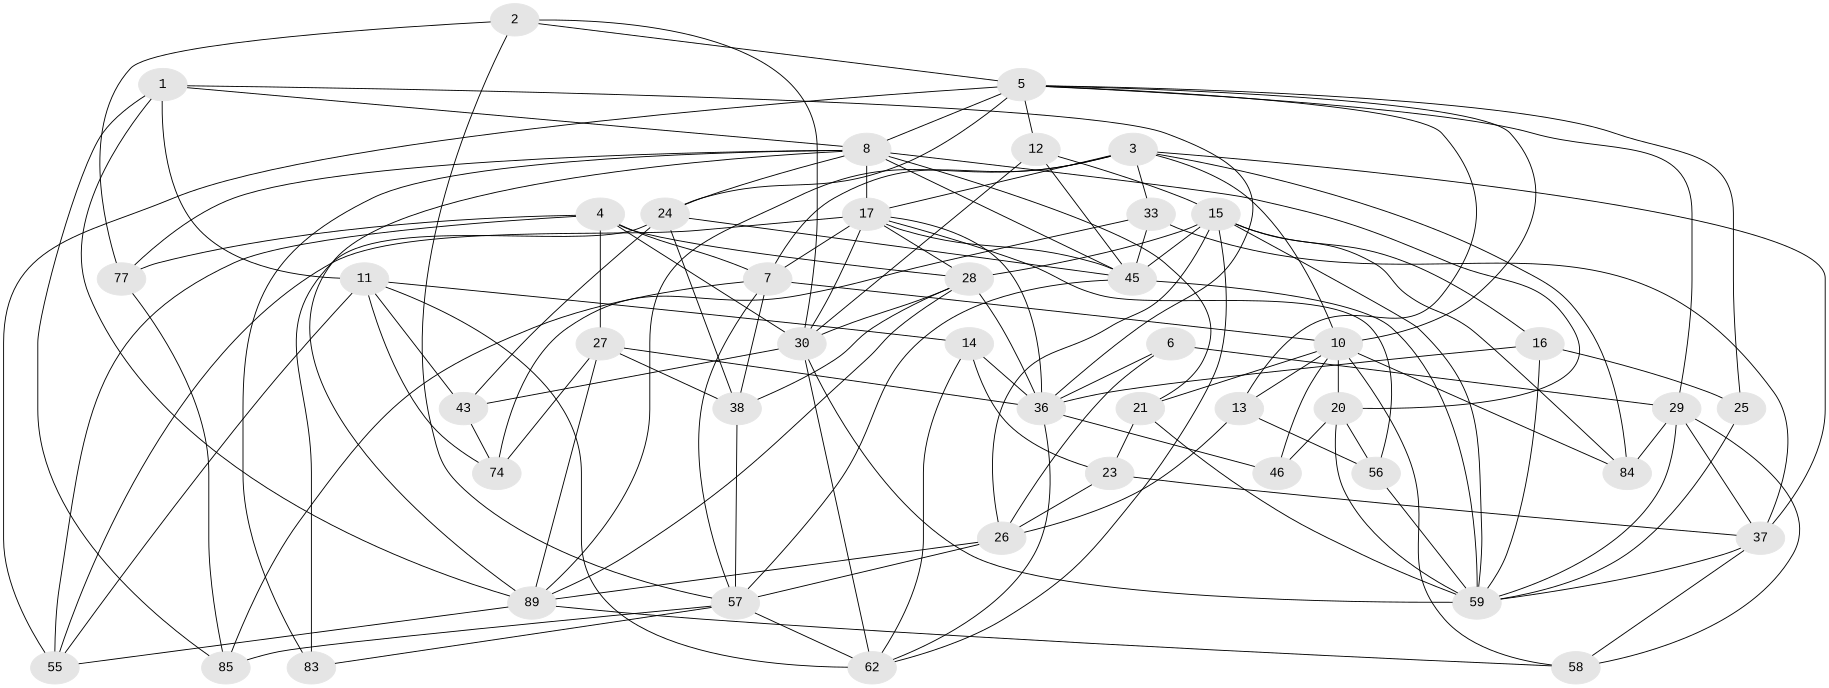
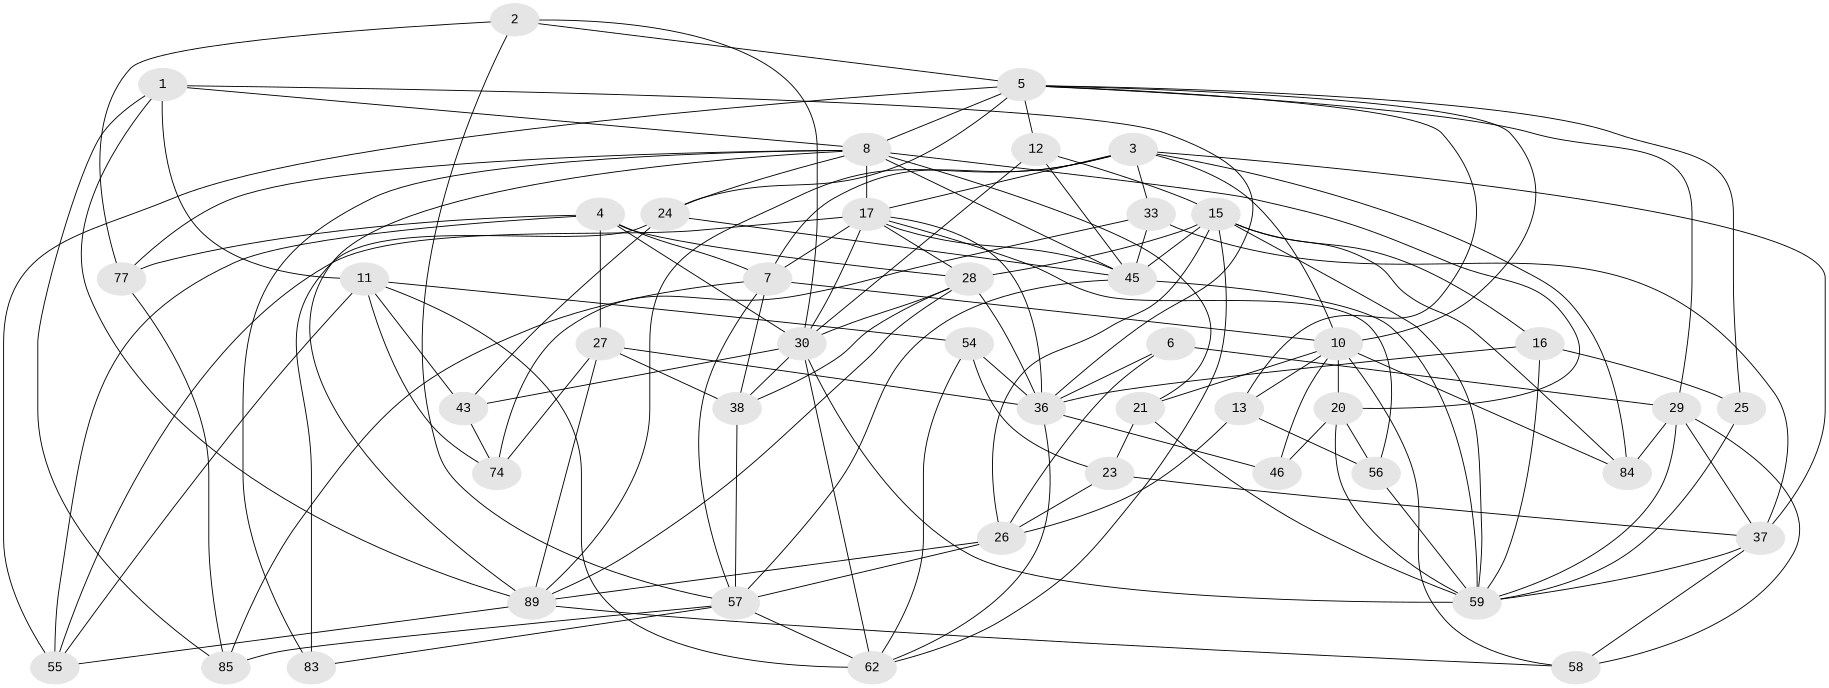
(700, 307) -> (770, 376)
(969, 344) -> (969, 344)
